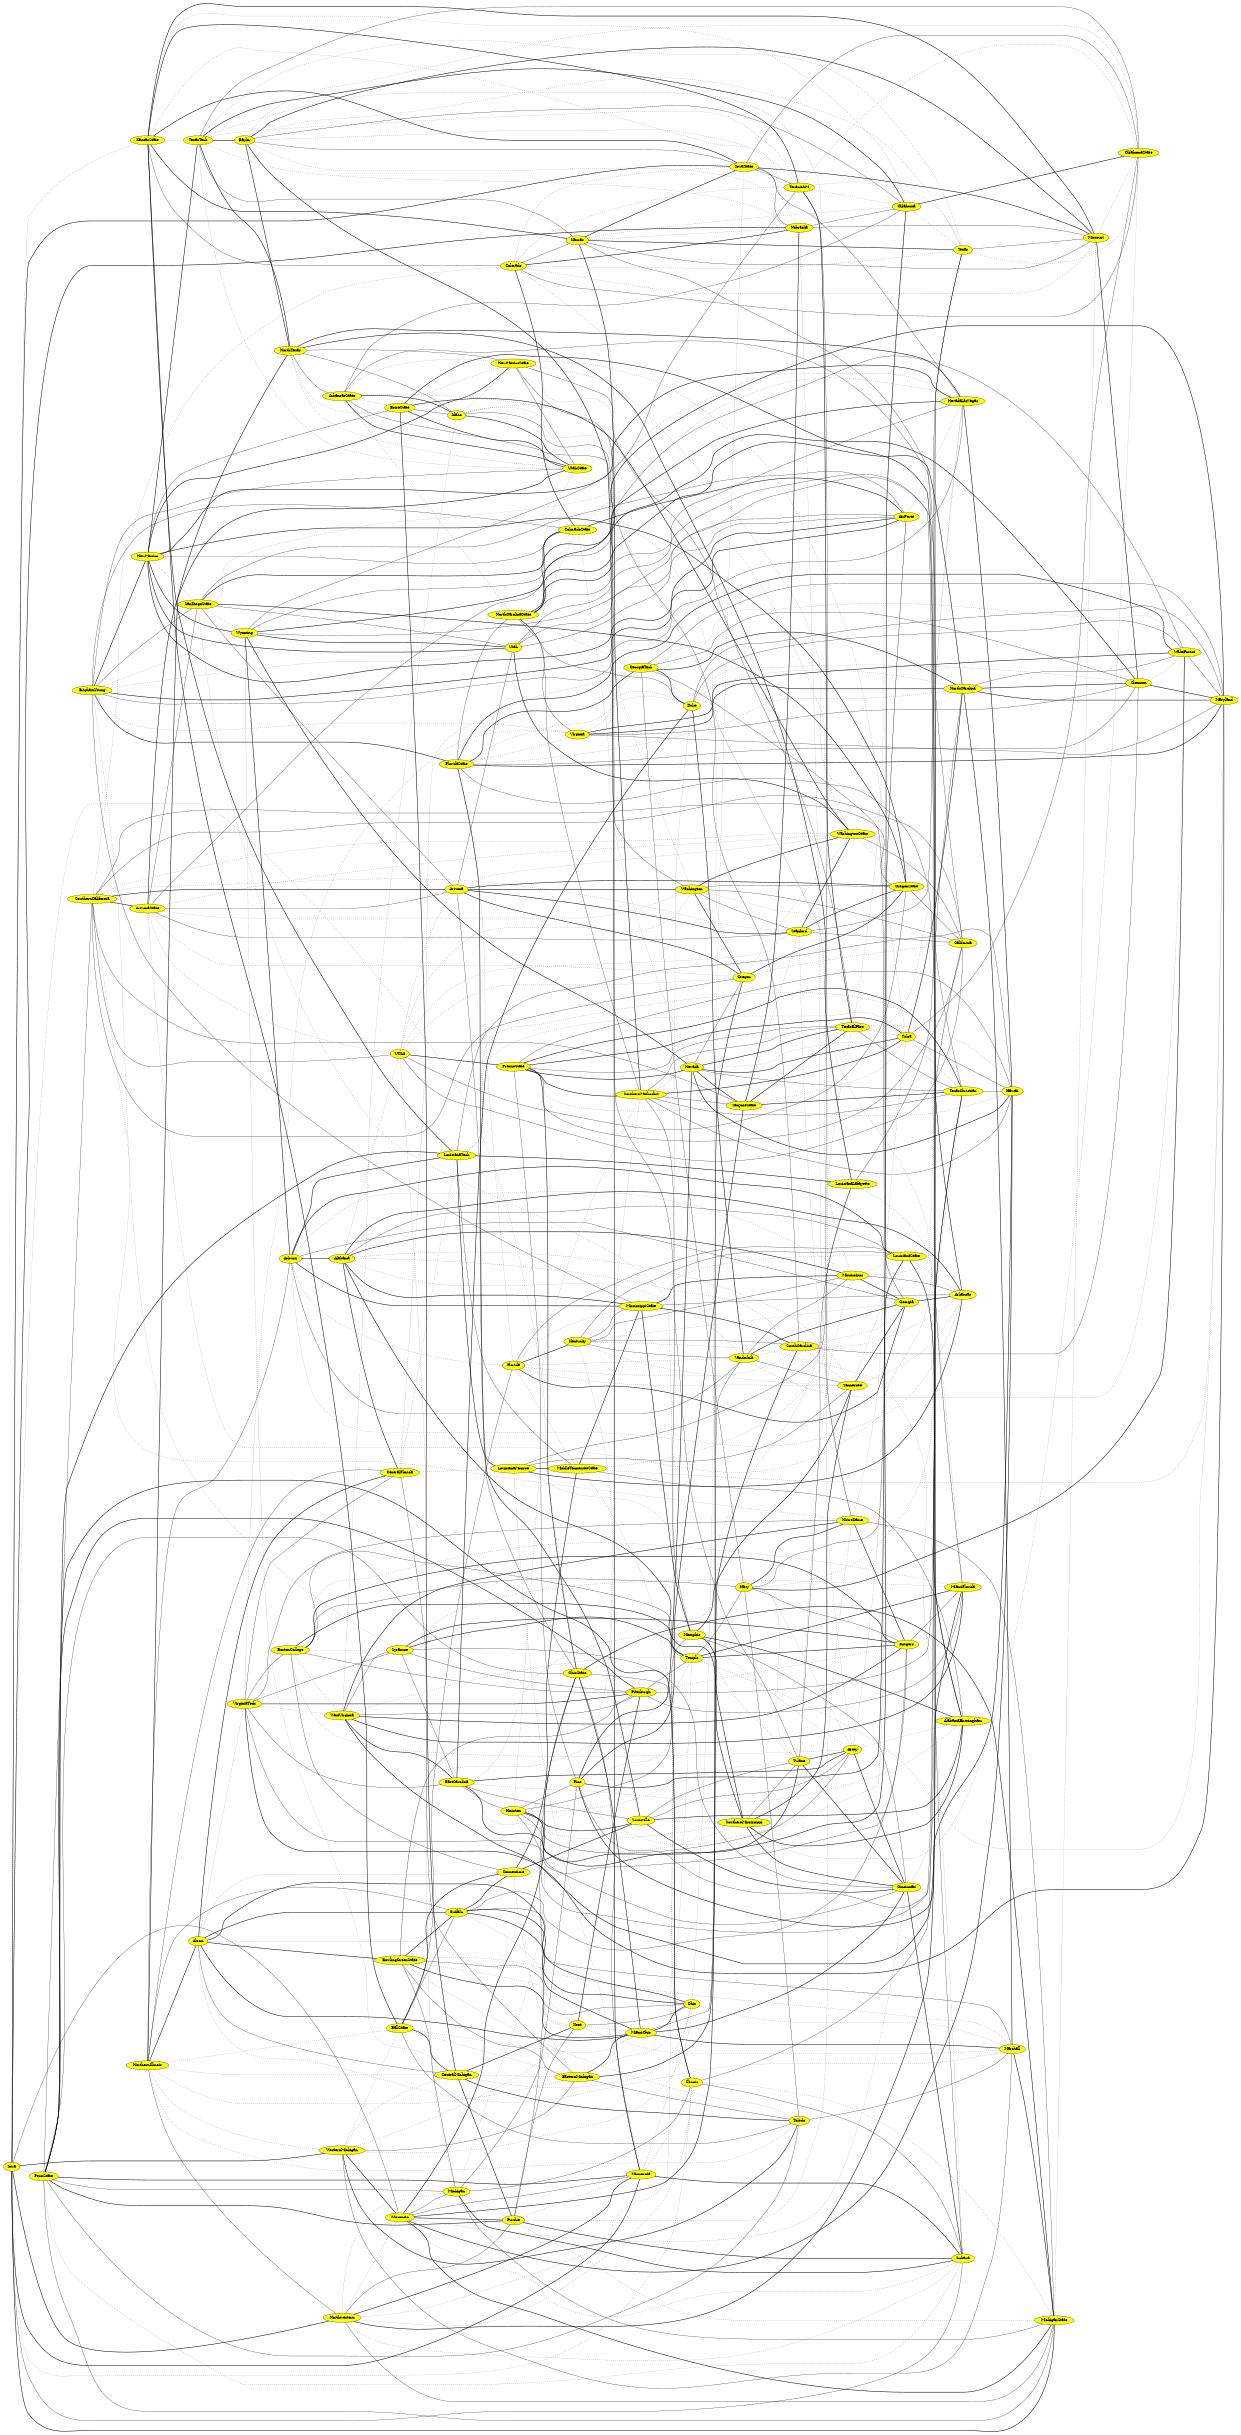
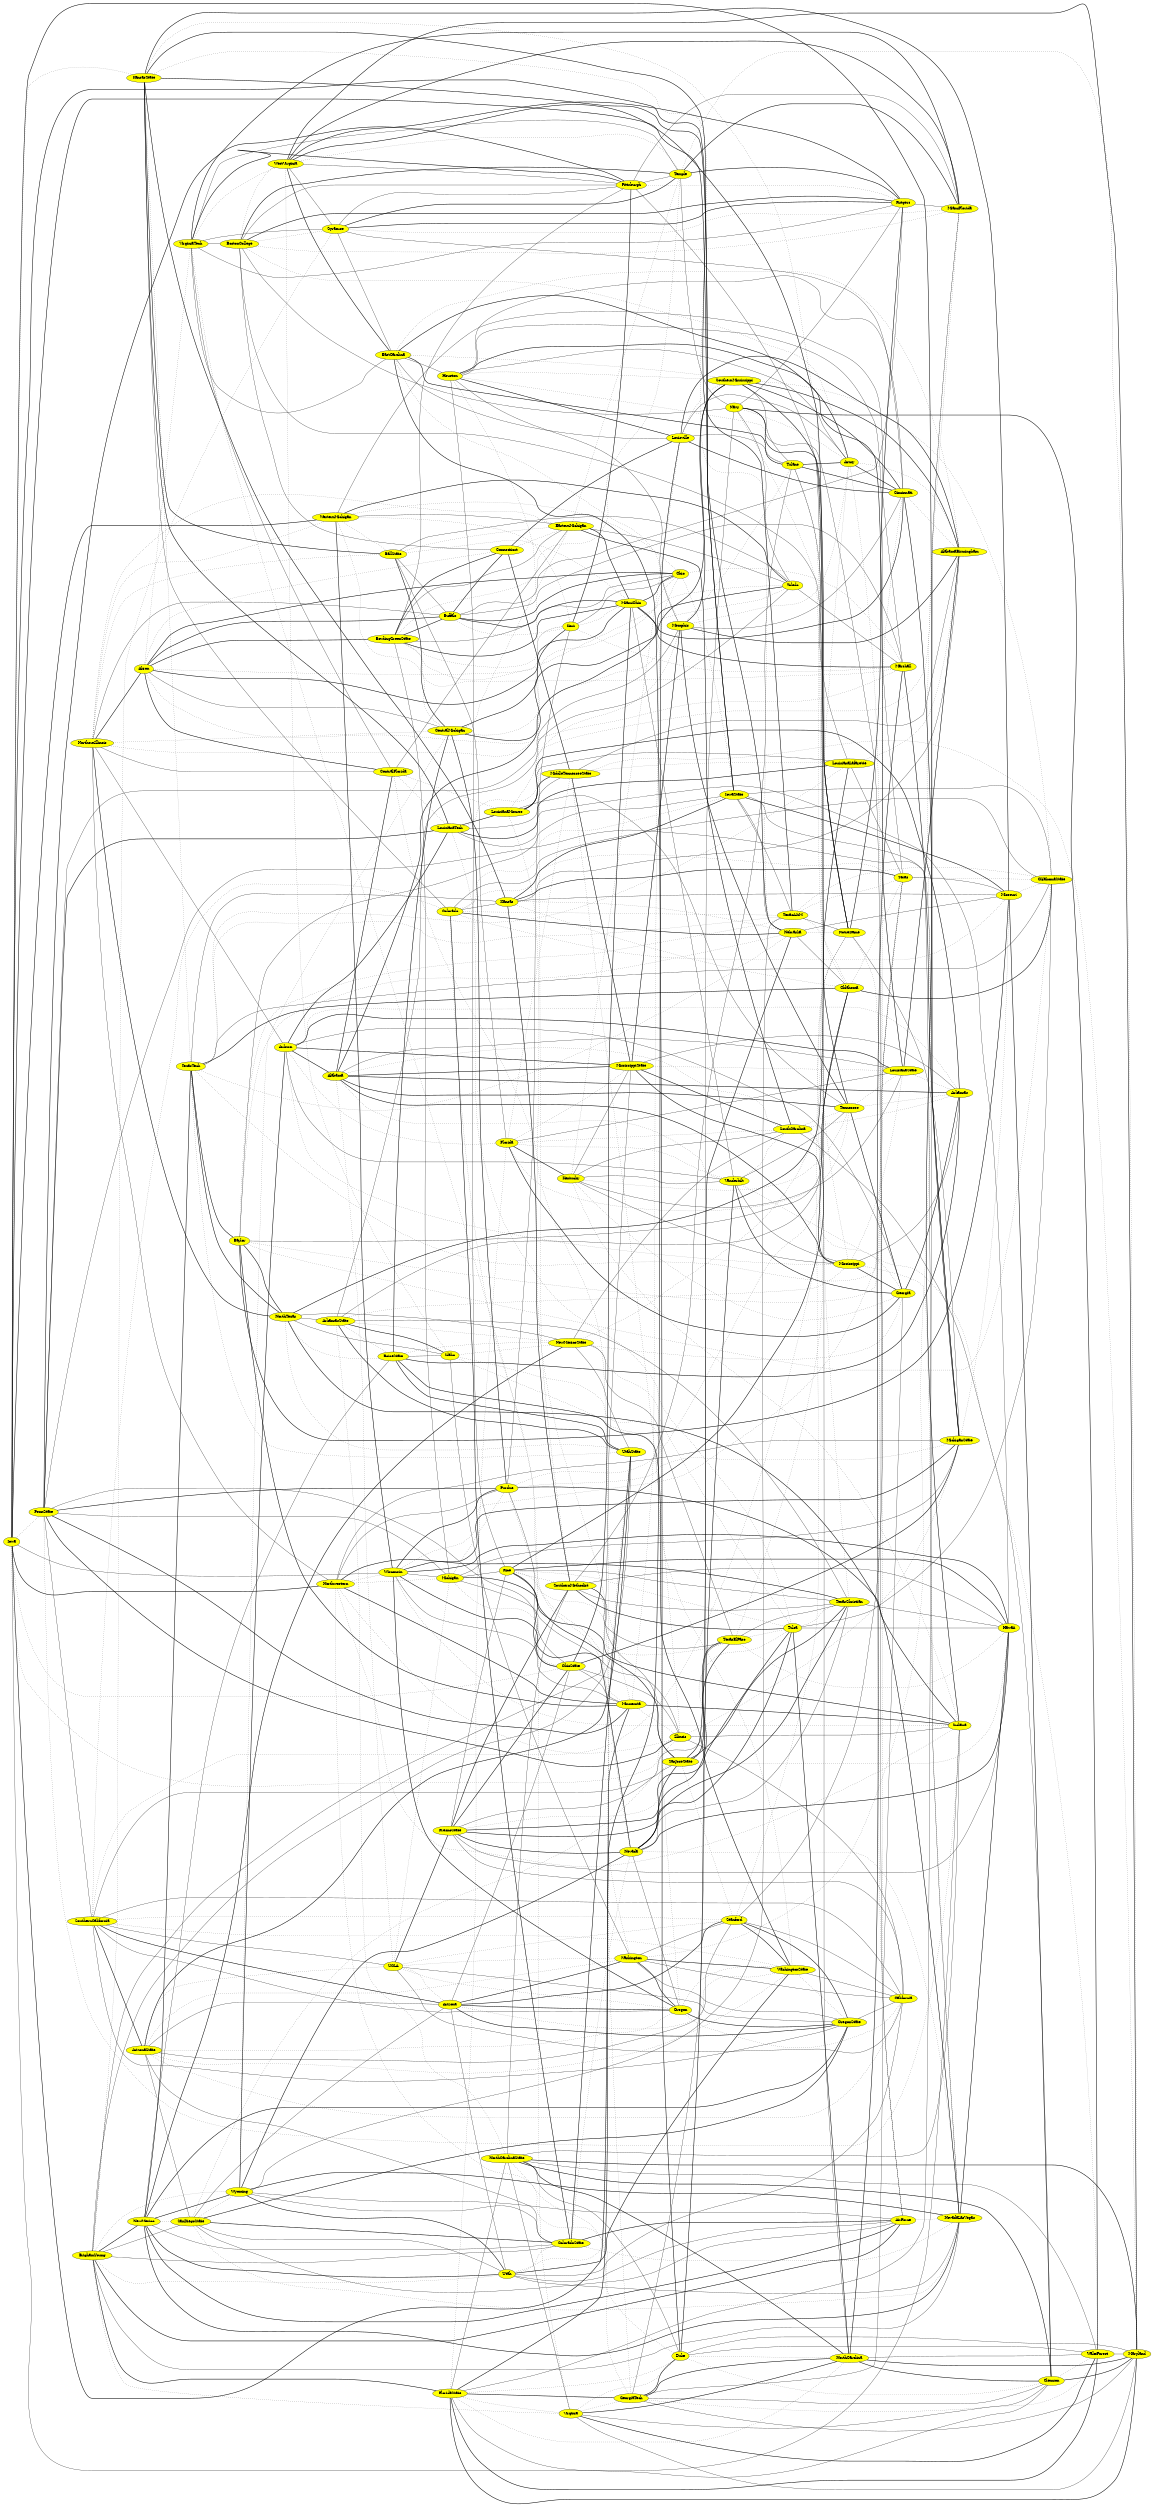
(523, 430) -> (598, 1847)
(826, 606) -> none
(621, 1264) -> (588, 1093)
(429, 1915) -> (433, 579)
